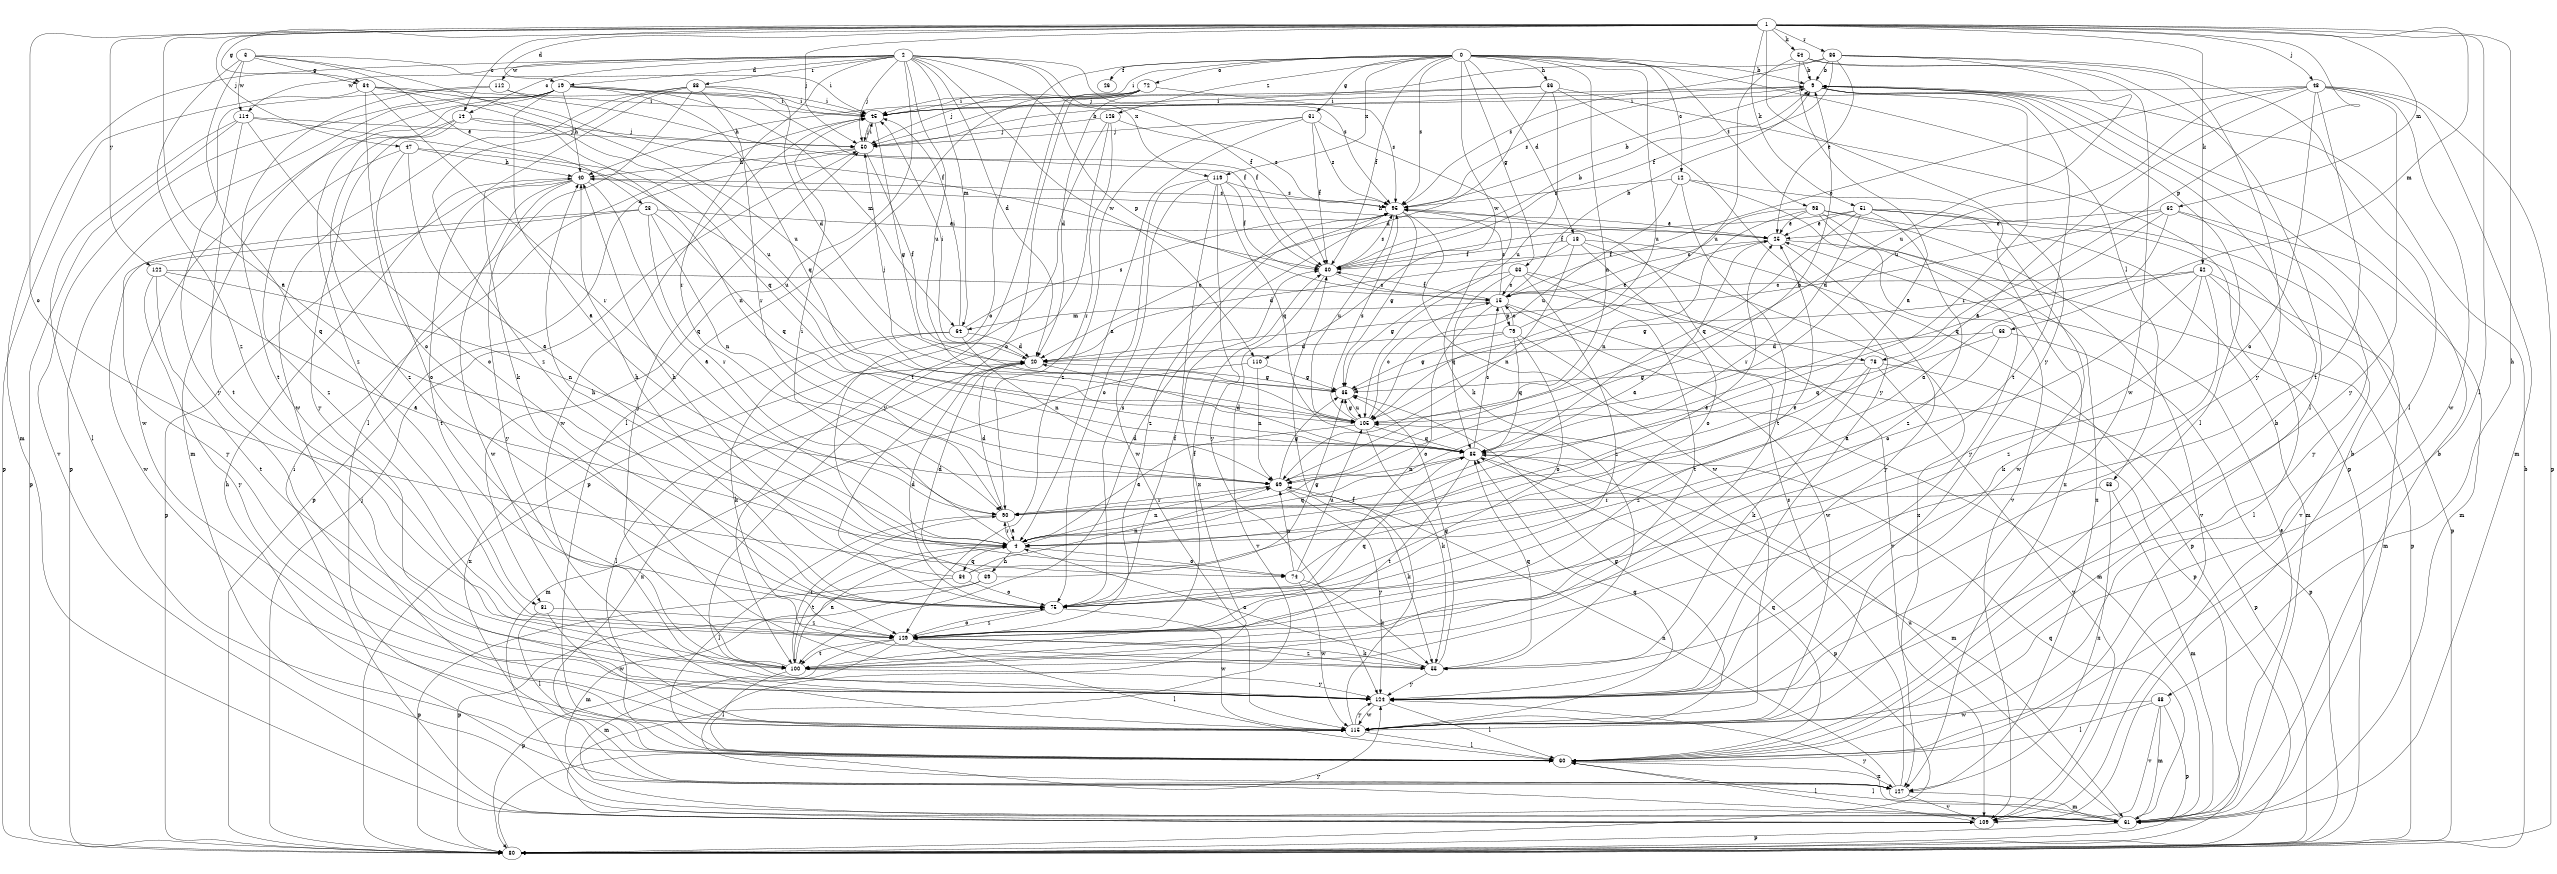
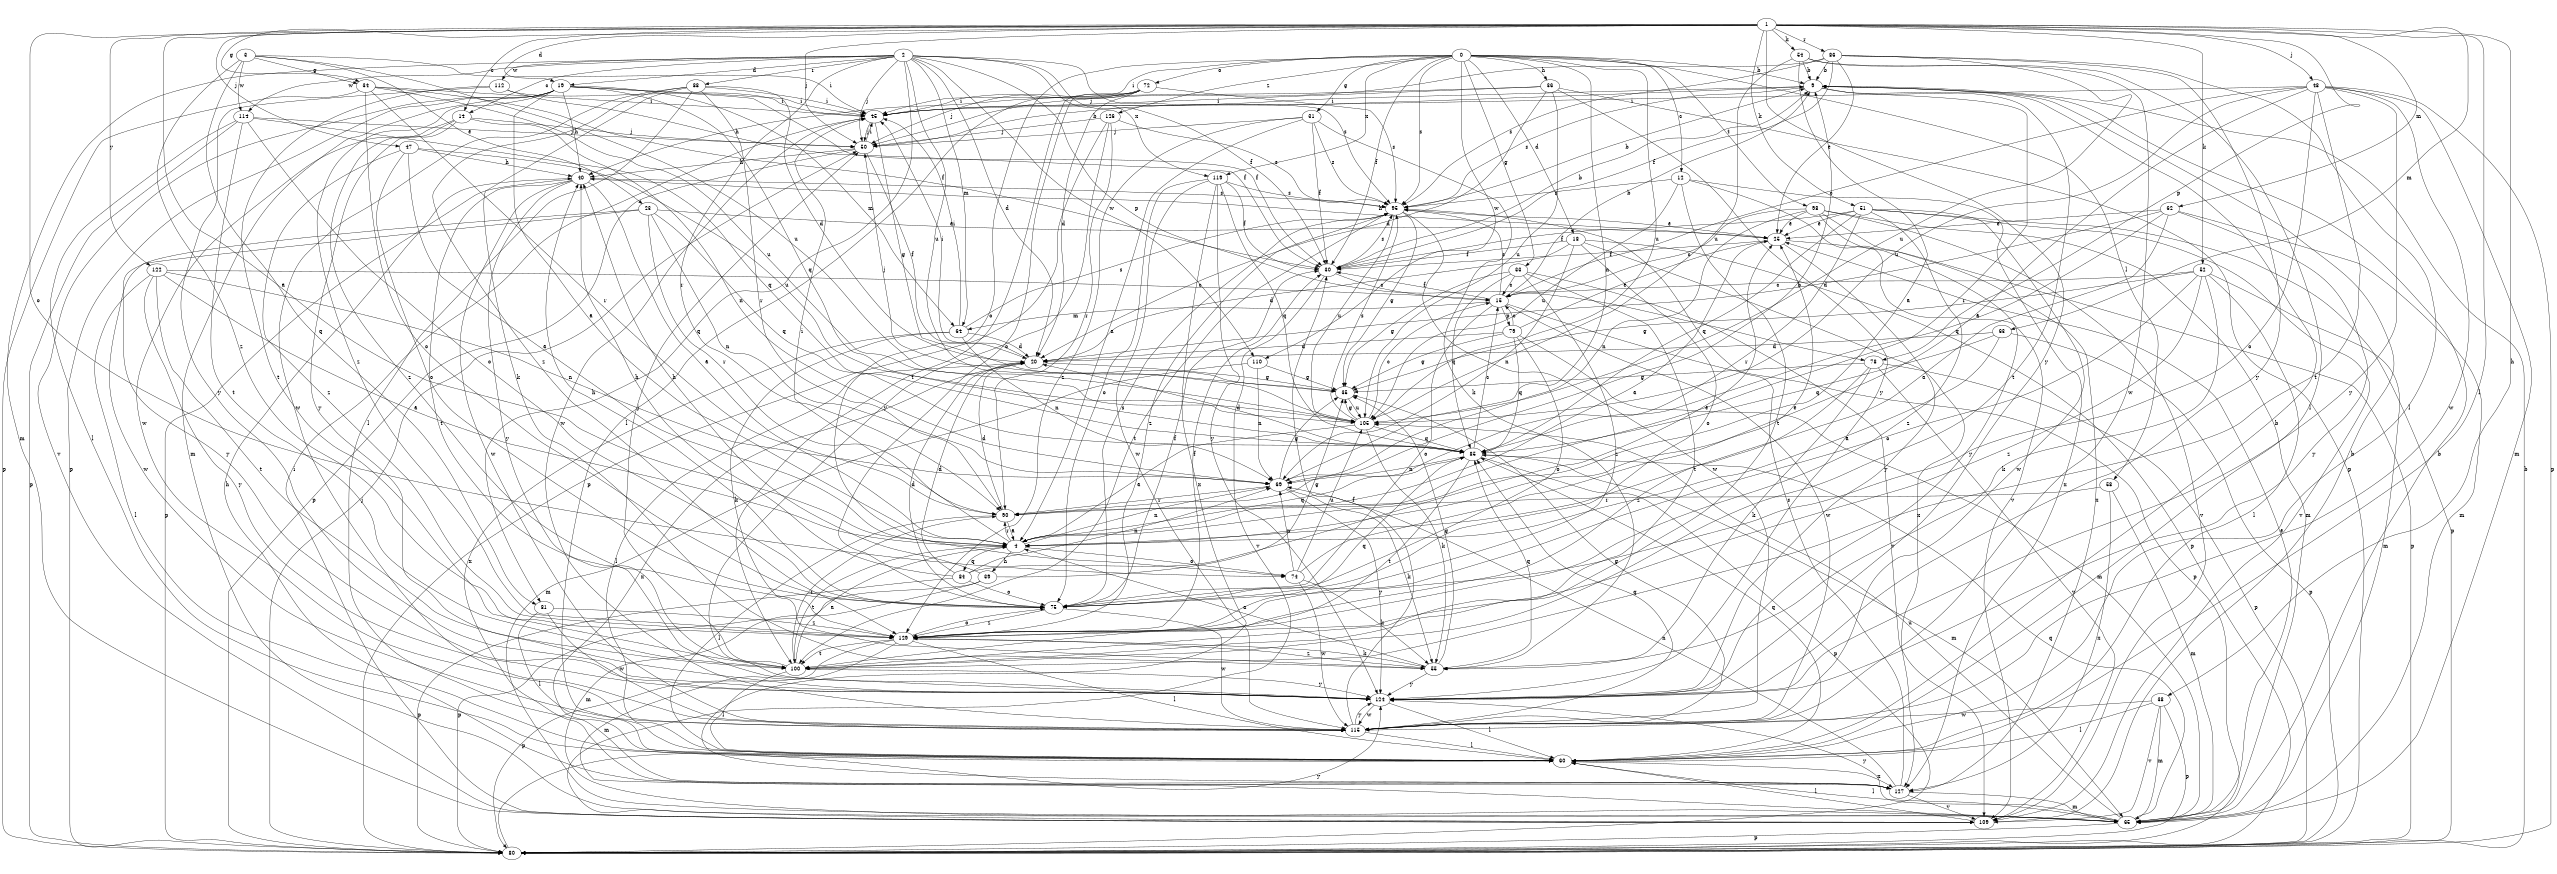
(1107, 86) -> none
(1135, 439) -> (1135, 439)
(2163, 457) -> (543, 730)
(2127, 823) -> (2127, 823)
